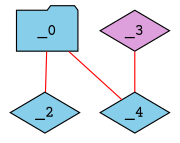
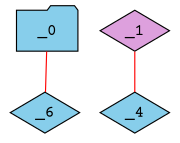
(135, 31) -> (135, 31)
(95, 76) -> none
(45, 113) -> (45, 113)
